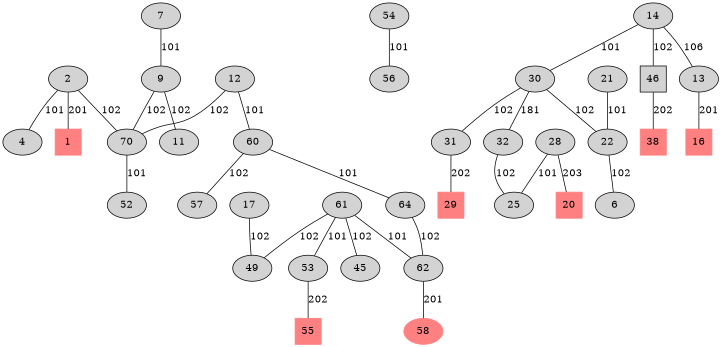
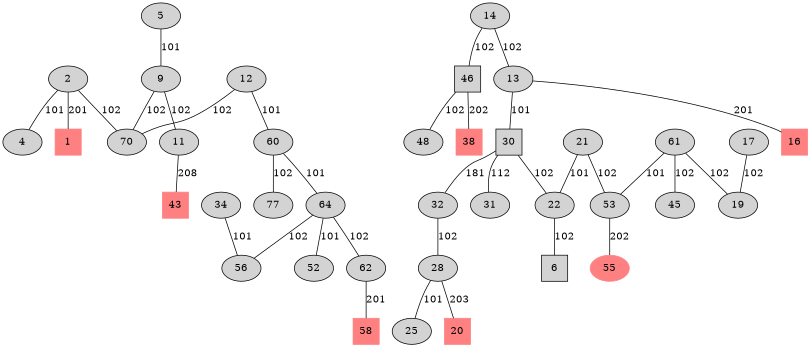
(161, 16) -> (161, 16)
(389, 16) -> (221, 205)
(594, 47) -> (511, 111)
(694, 47) -> (513, 47)
(535, 79) -> (509, 142)
(504, 111) -> (501, 174)
none -> (423, 142)
(127, 174) -> (320, 237)
none -> (596, 174)
(495, 175) -> (438, 237)
none -> (175, 205)
(197, 205) -> (273, 205)
(451, 205) -> none
(615, 205) -> (555, 268)
none -> (284, 237)
(383, 237) -> none
(252, 268) -> (738, 205)
(308, 331) -> (610, 268)
(423, 331) -> (366, 331)
